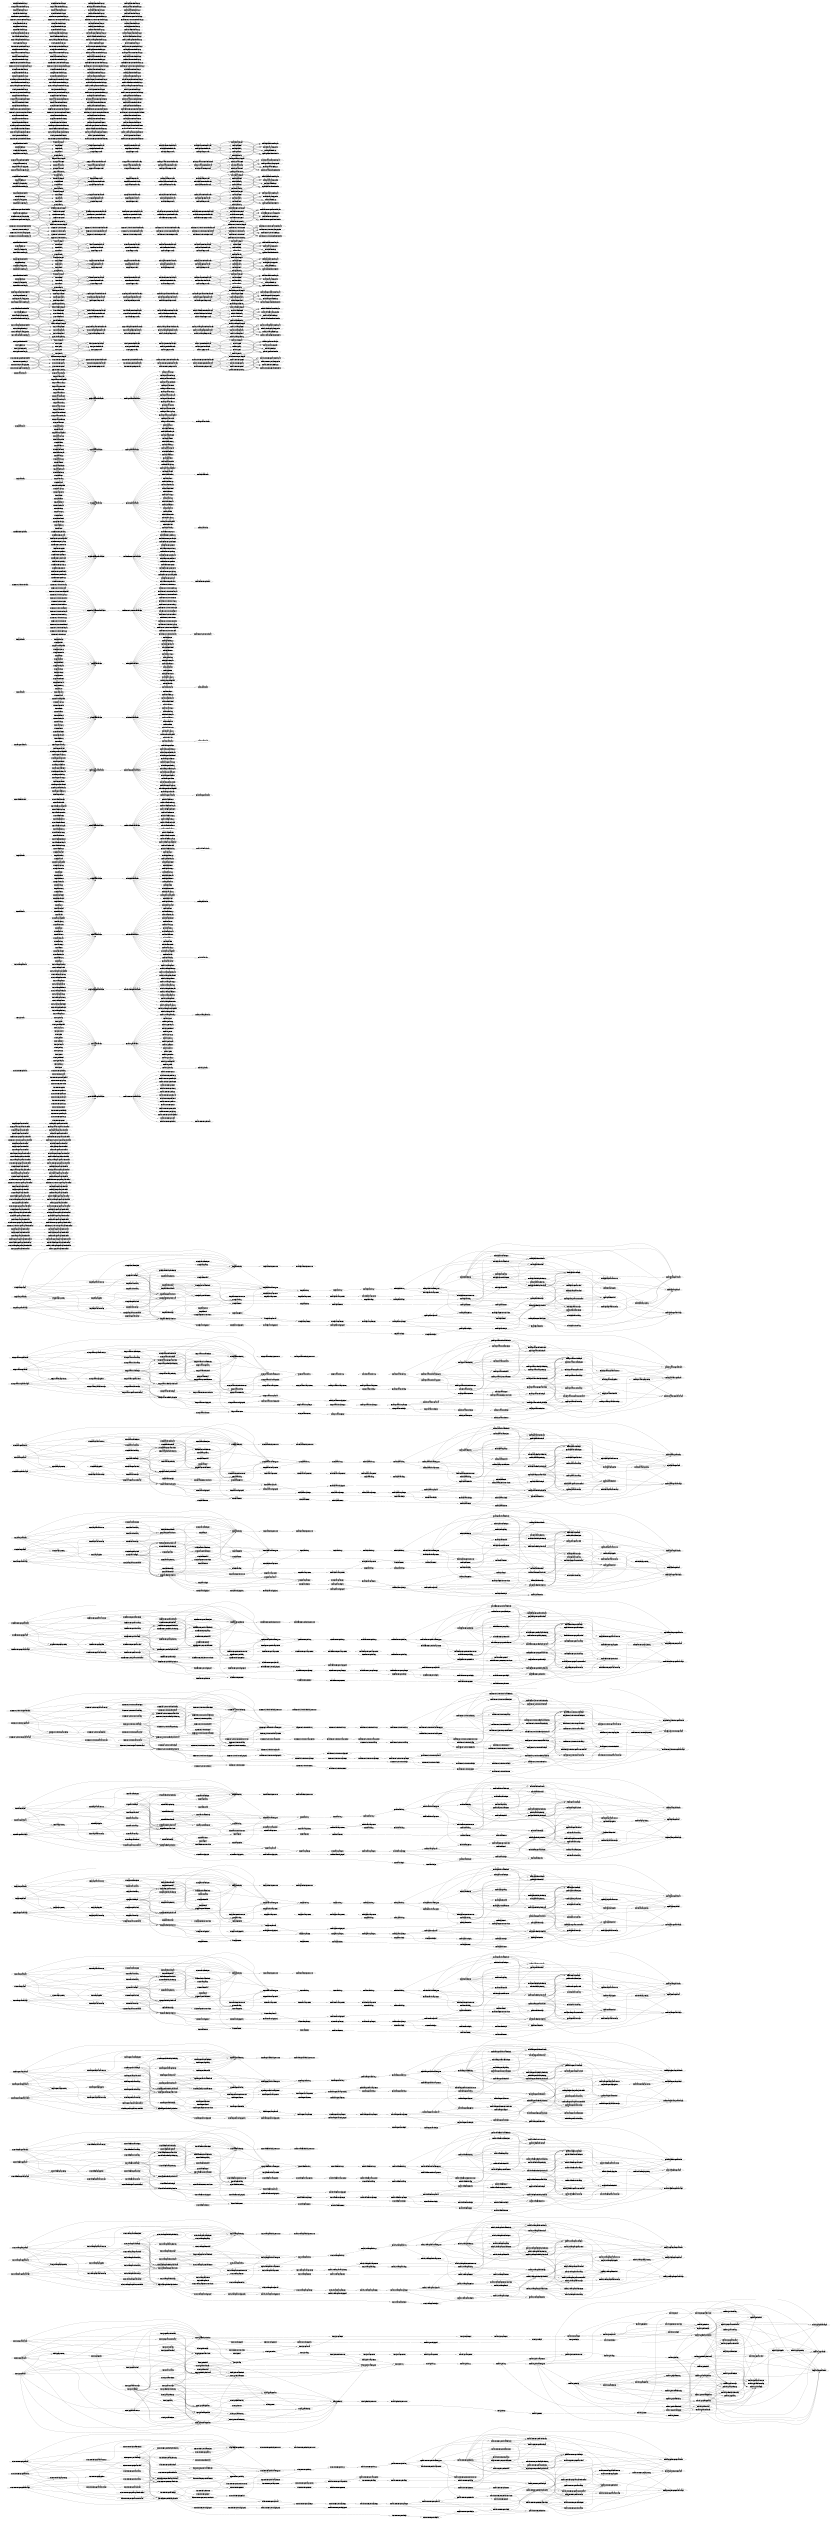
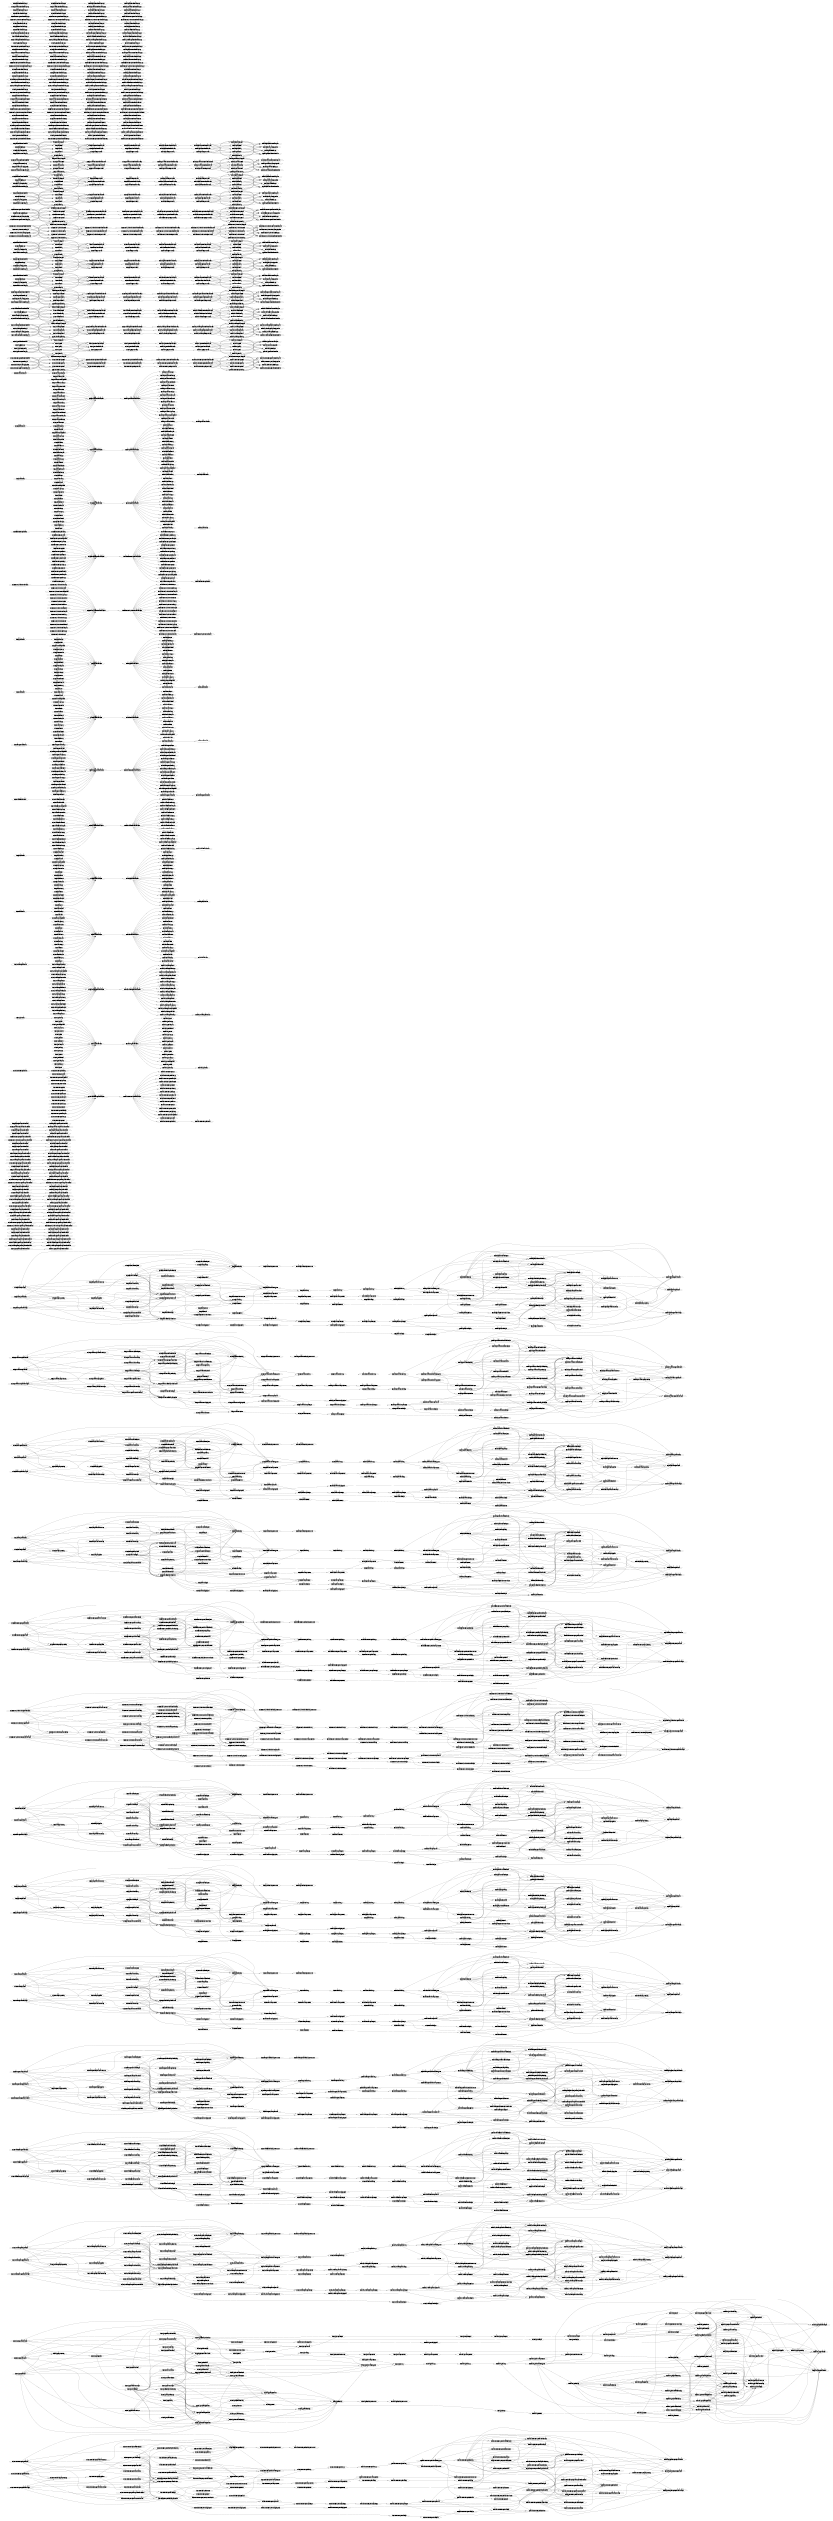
(431, 2173) -> (431, 2173)
